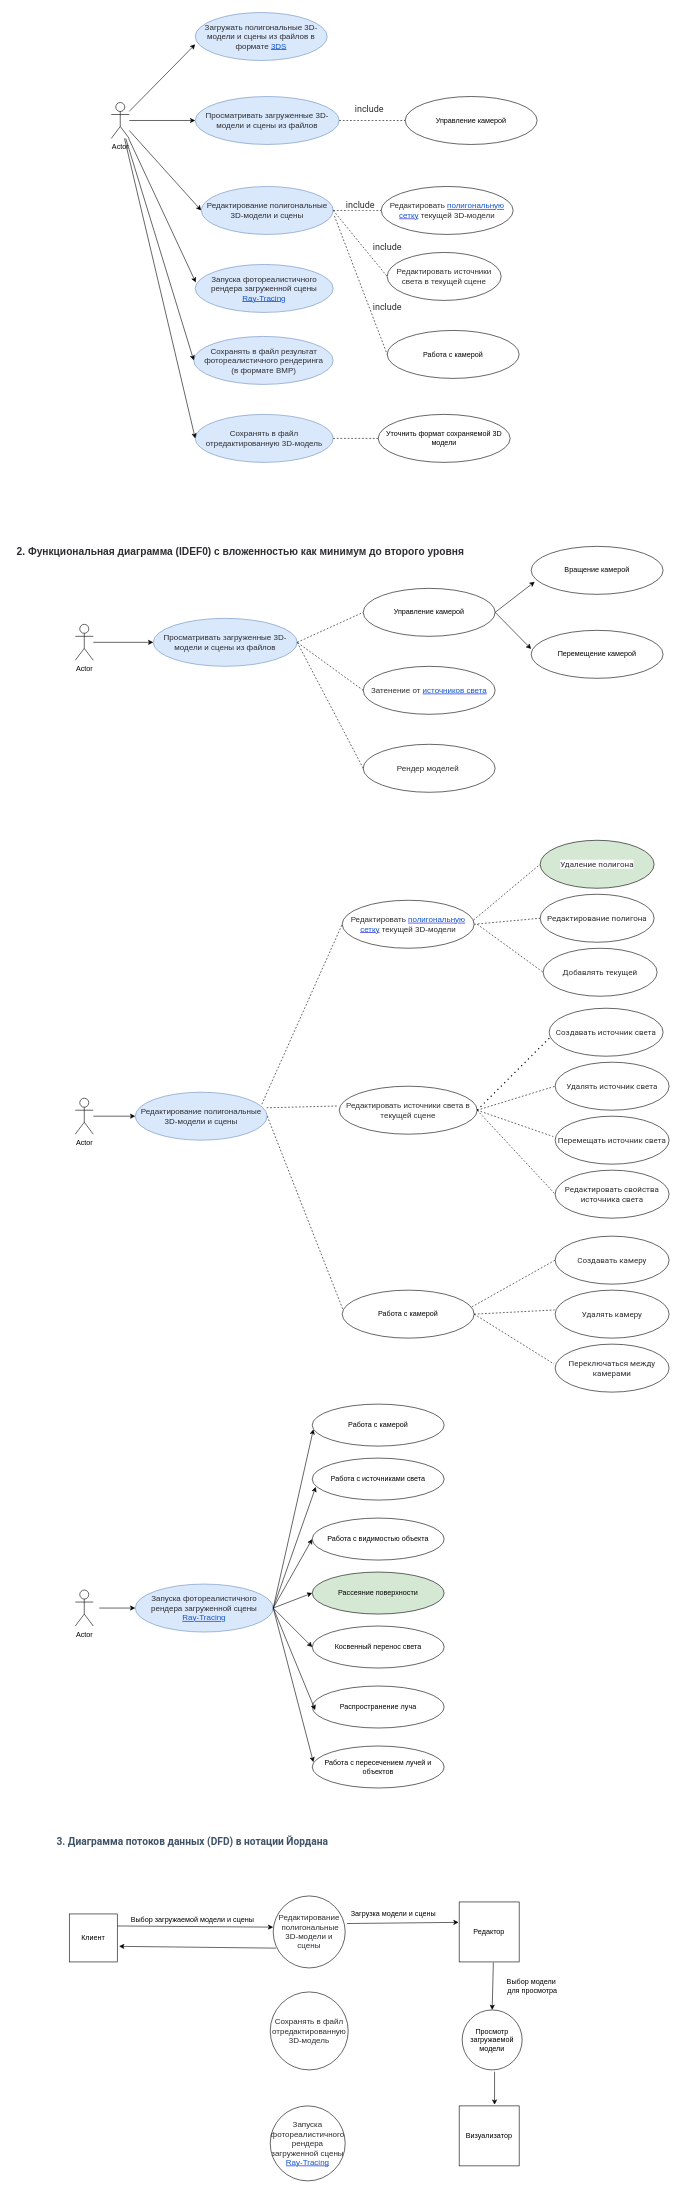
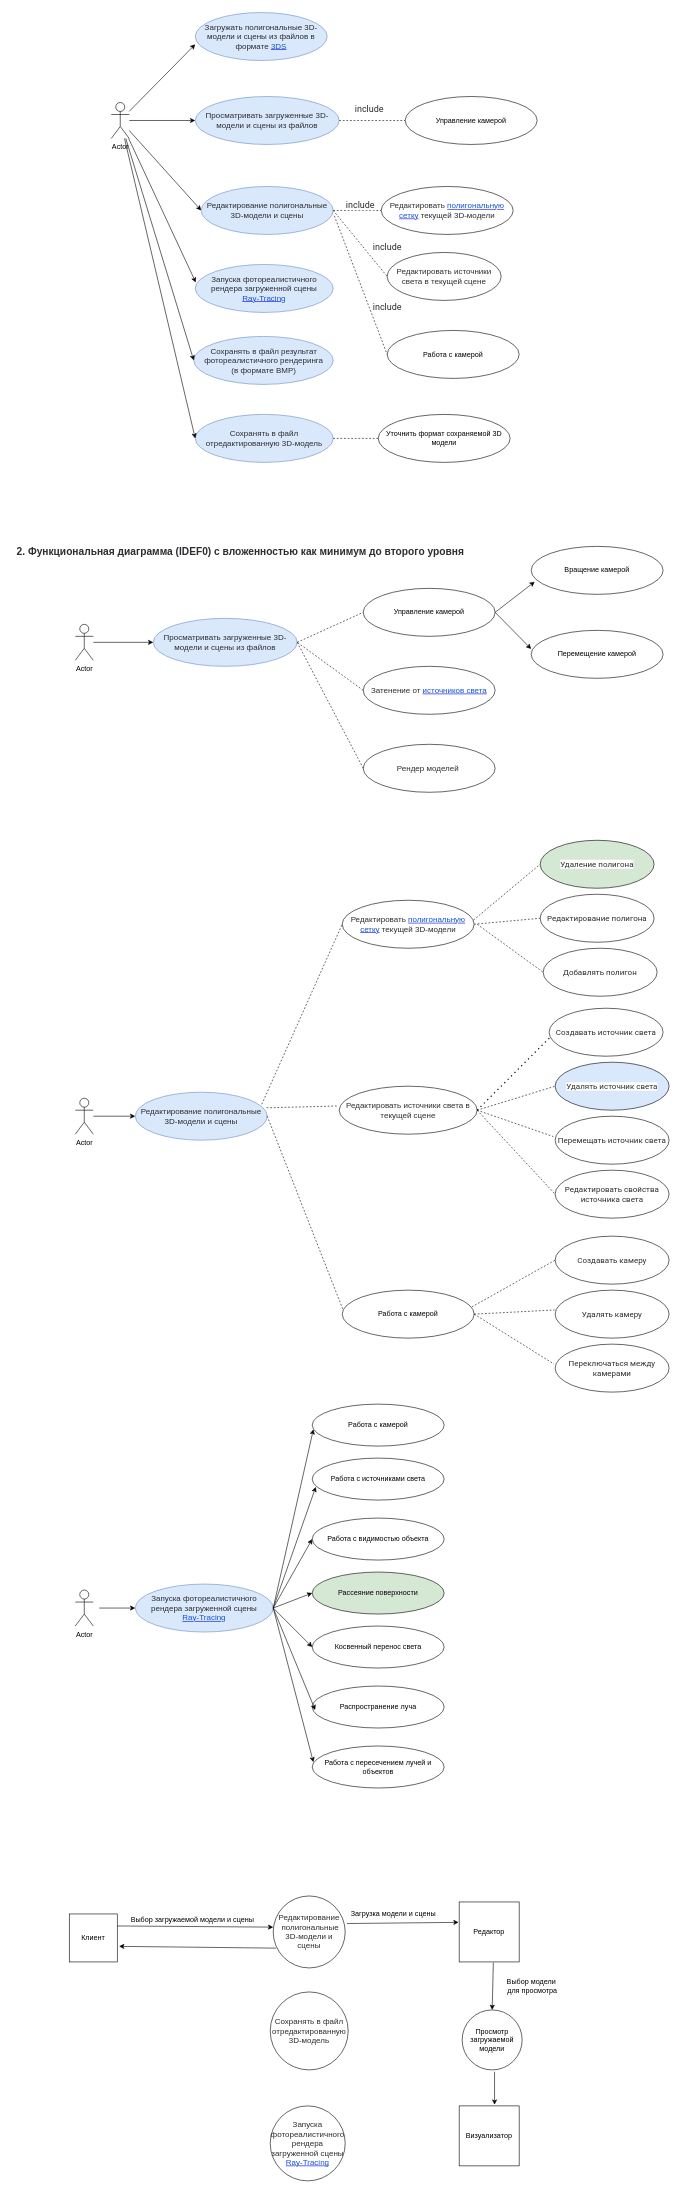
(600, 972) -> (600, 972)
(612, 1086) -> (612, 1086)
(192, 1842) -> none
